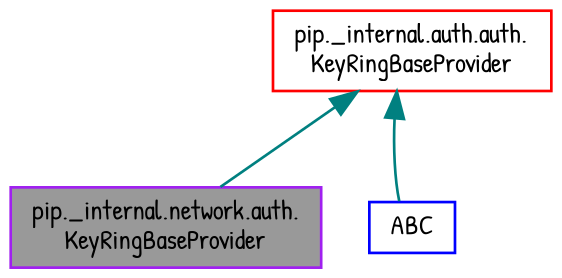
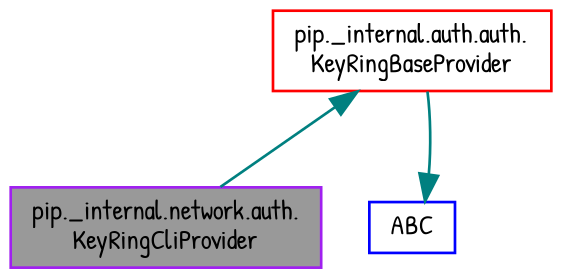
(395, 160) -> (430, 133)
(166, 227) -> (166, 227)
